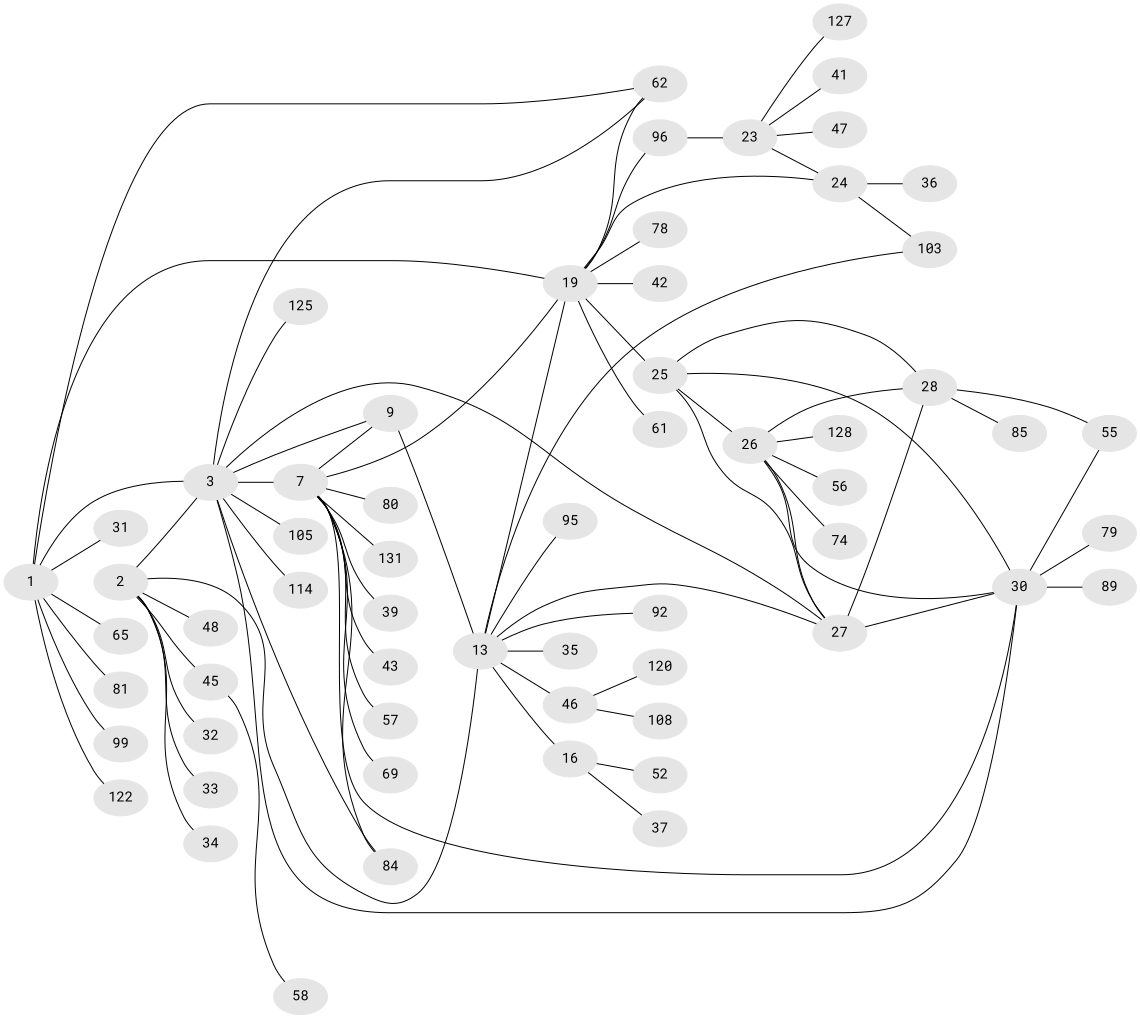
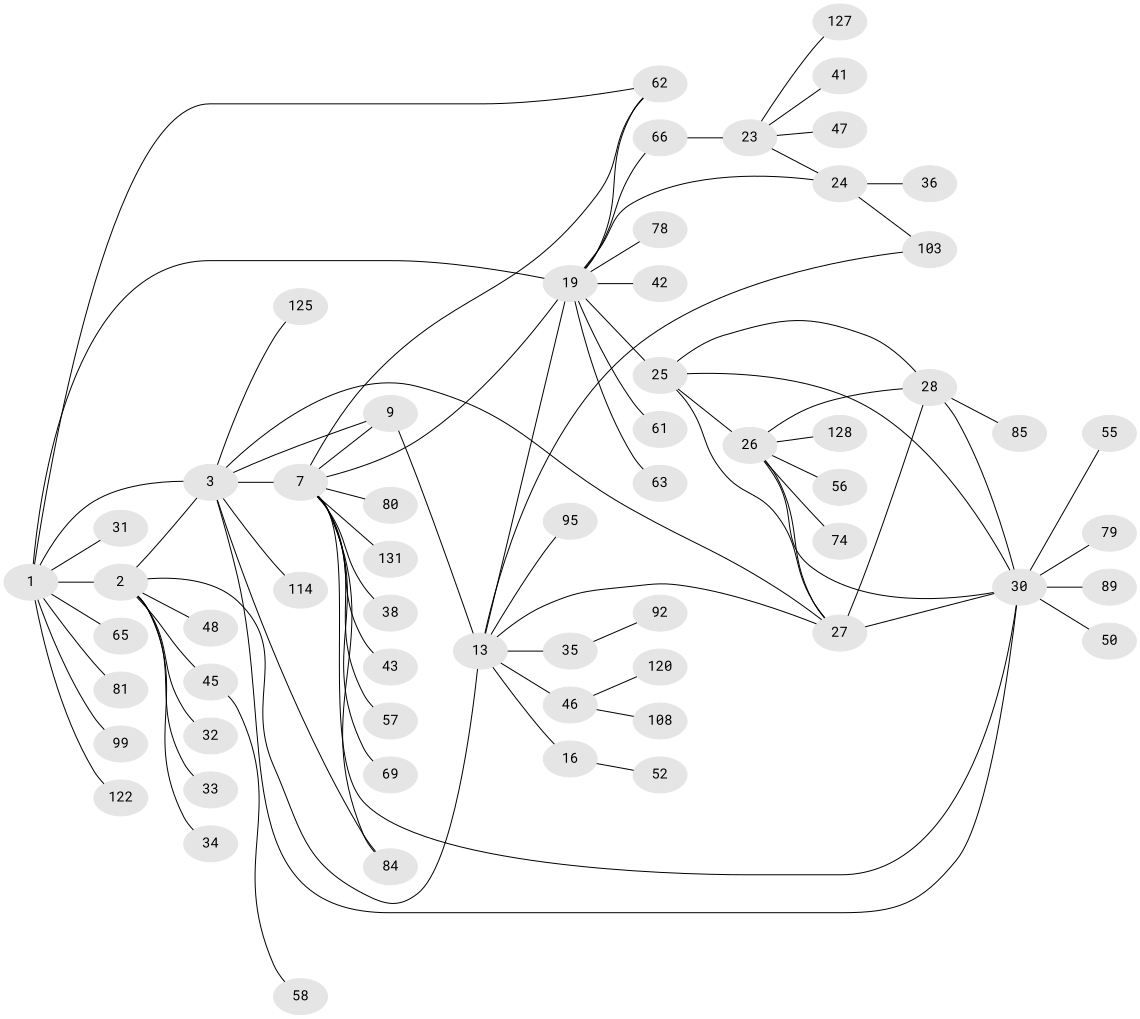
(660, 138) -> (660, 138)
(349, 189) -> (489, 290)
(1024, 401) -> (986, 483)
none -> (660, 483)
(301, 536) -> none
none -> (76, 582)
(390, 613) -> (390, 613)
(566, 619) -> (615, 632)
none -> (1109, 641)
(660, 829) -> none
